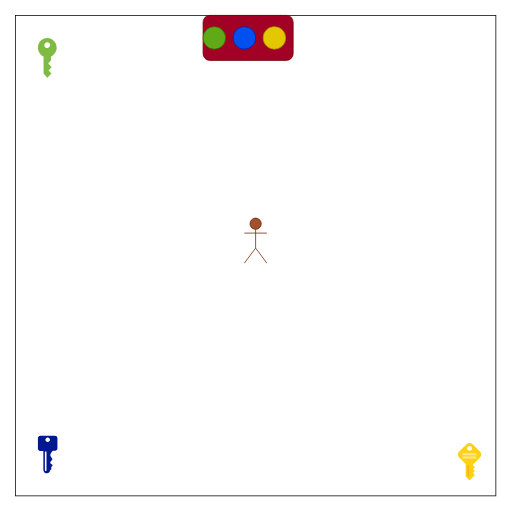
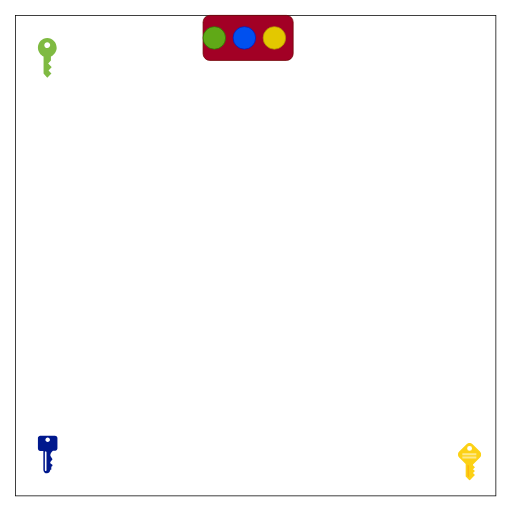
(255, 240) -> none
